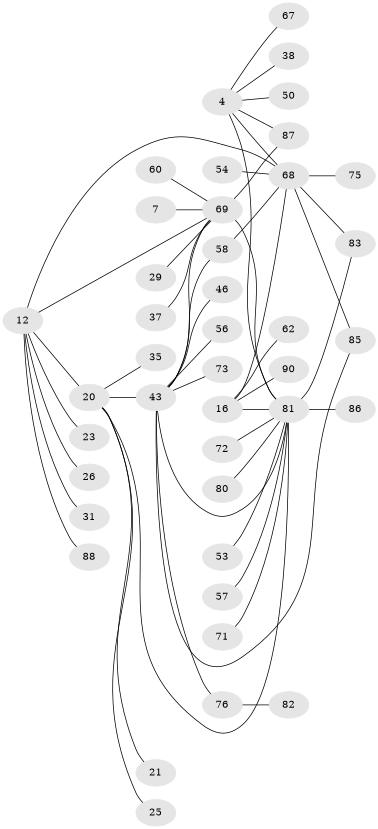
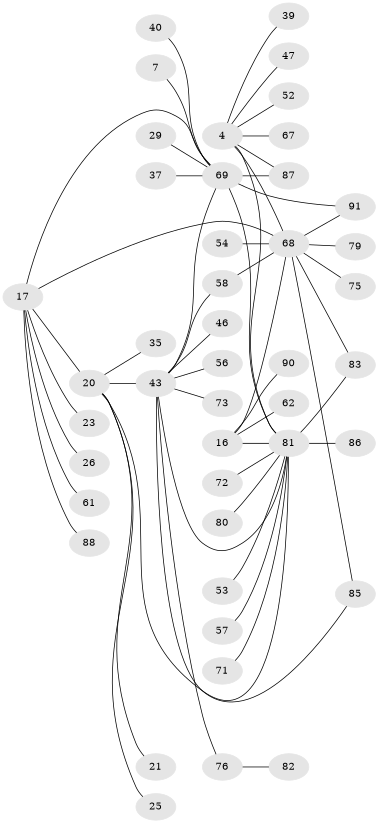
none -> (289, 56)
(289, 56) -> (289, 16)
(289, 96) -> (289, 96)
(156, 170) -> (156, 28)
none -> (355, 207)
none -> (355, 247)
(23, 321) -> (23, 297)
(89, 517) -> (89, 503)
